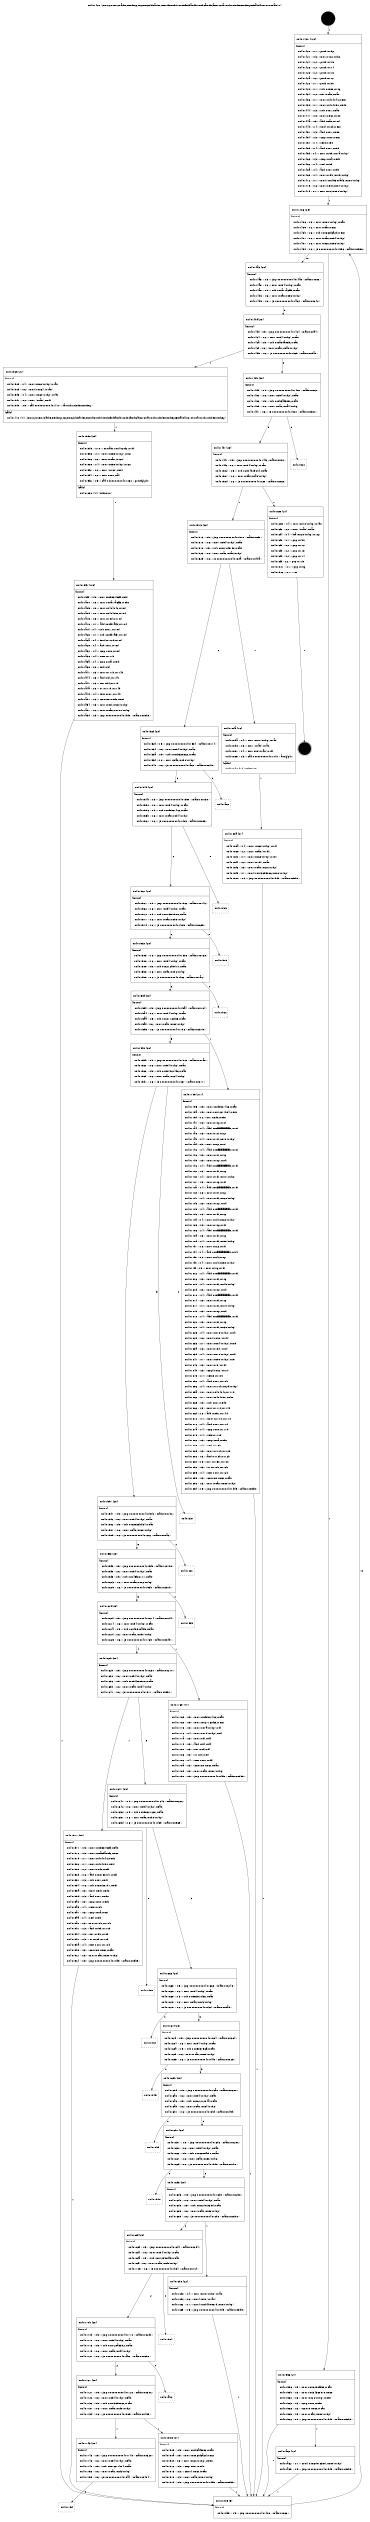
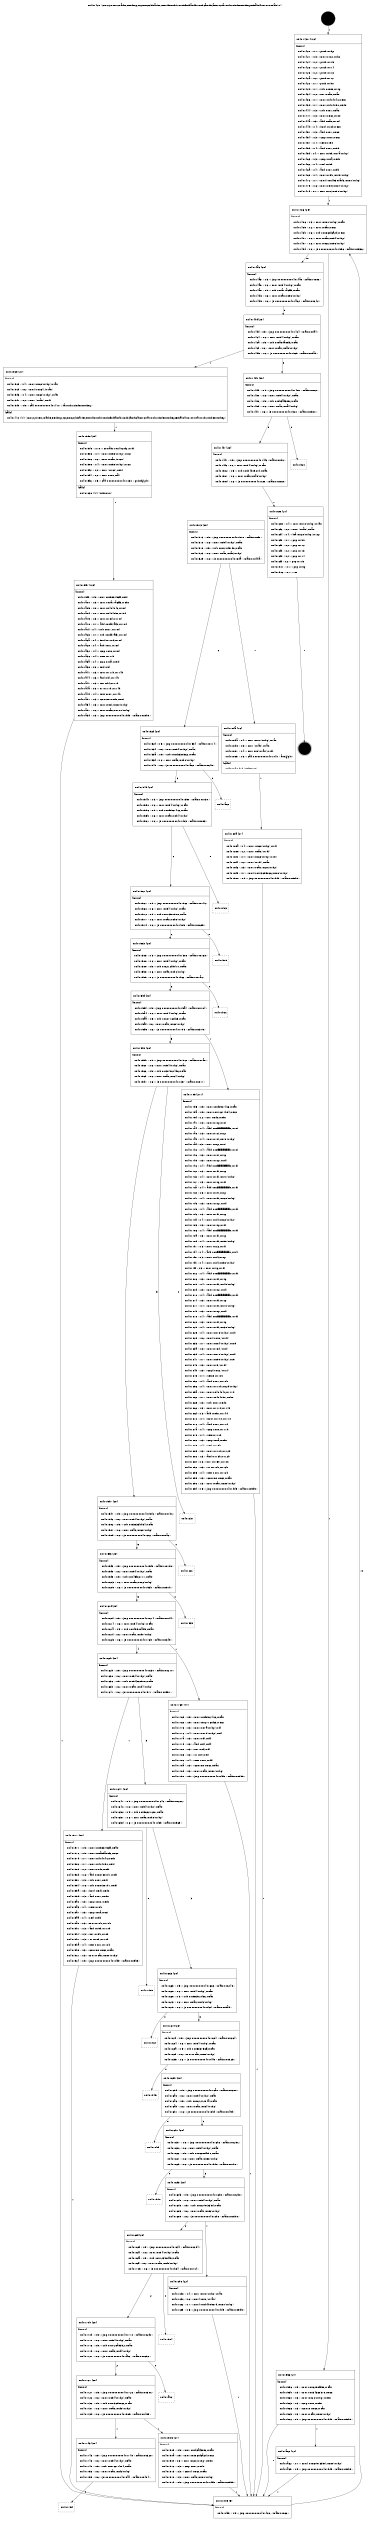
(238, 502) -> none
(200, 2068) -> none
